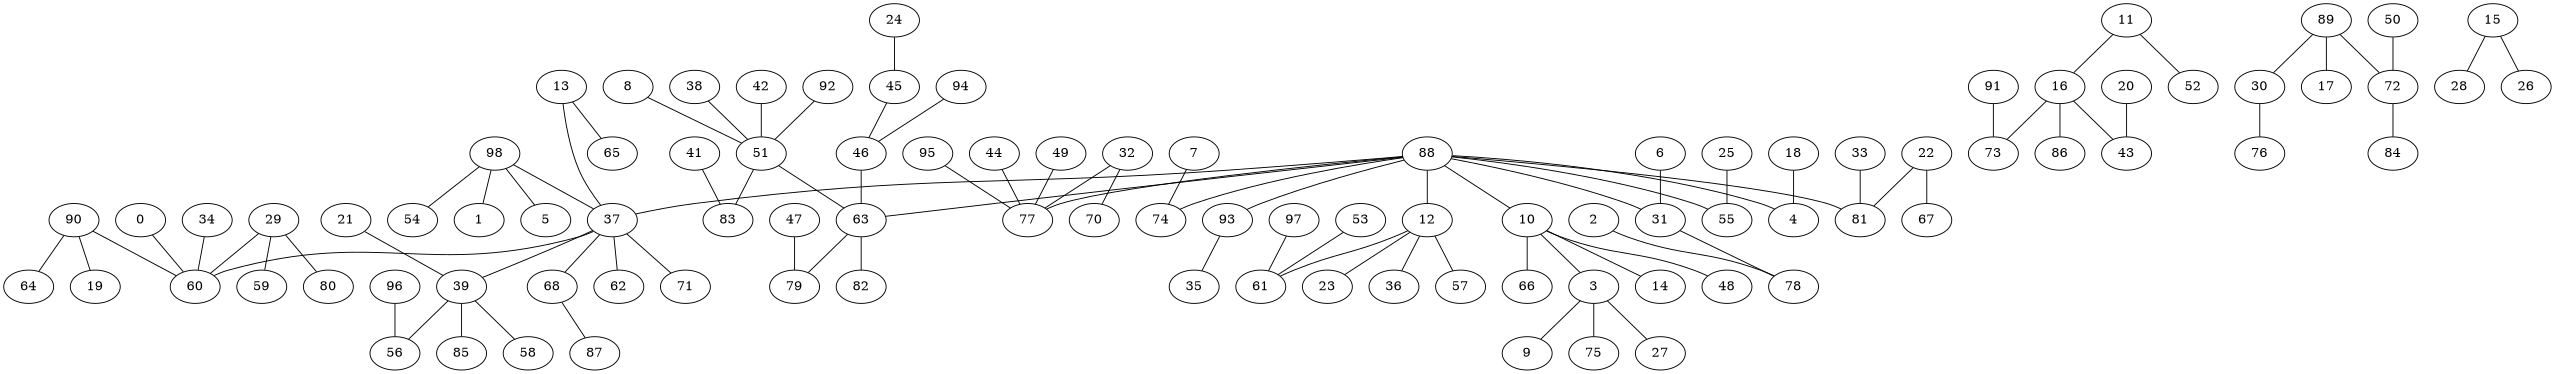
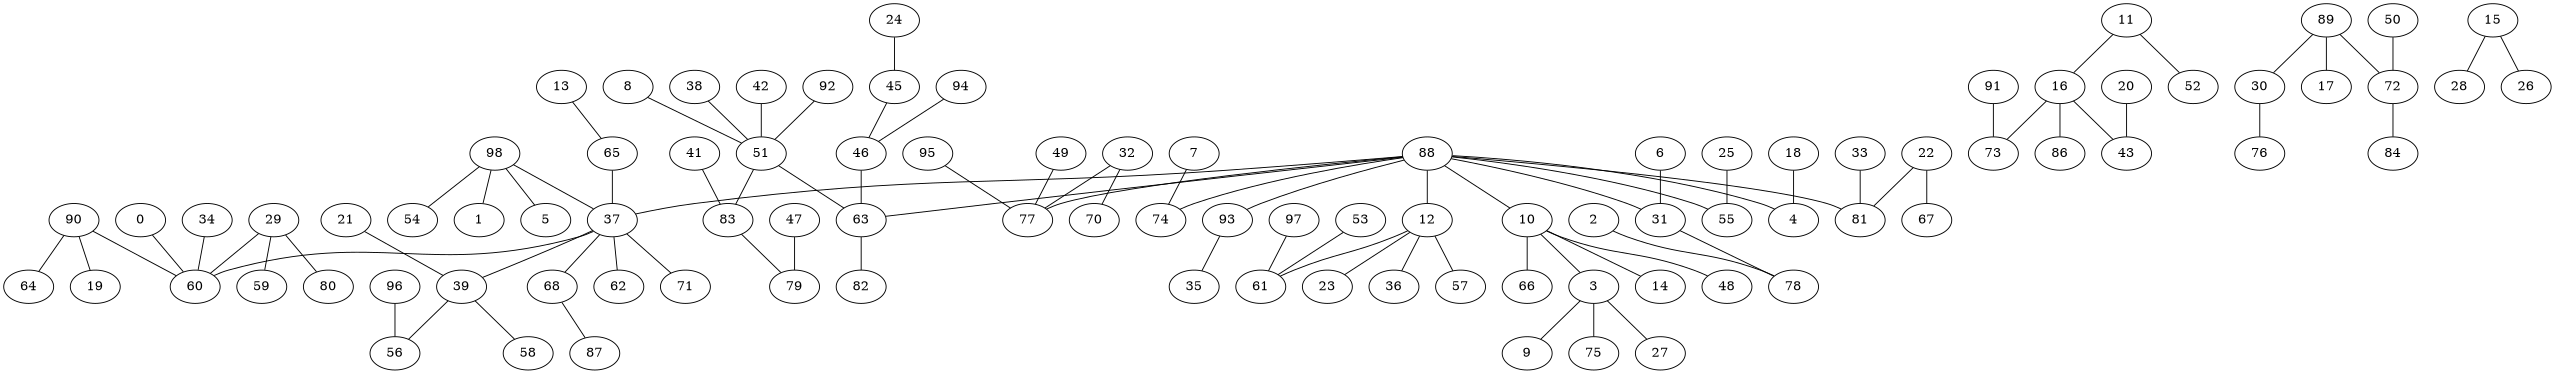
(994, 154) -> none
(574, 157) -> (612, 187)
(828, 253) -> (761, 253)
(462, 353) -> none
